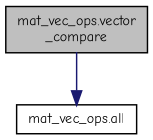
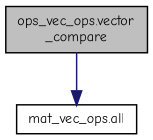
(77, 30) -> (77, 30)
